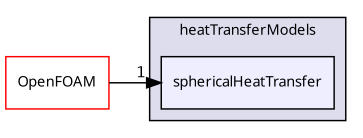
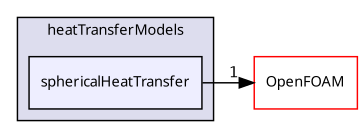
(128, 83) -> (223, 83)
